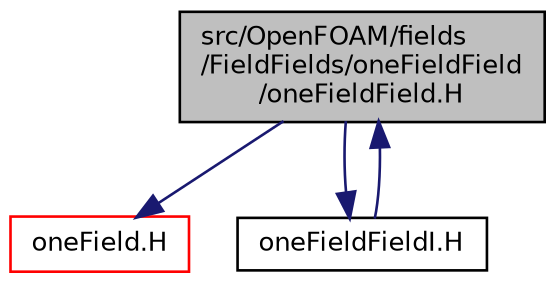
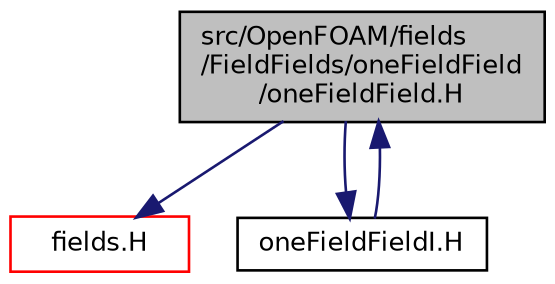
(100, 244) -> (100, 244)
